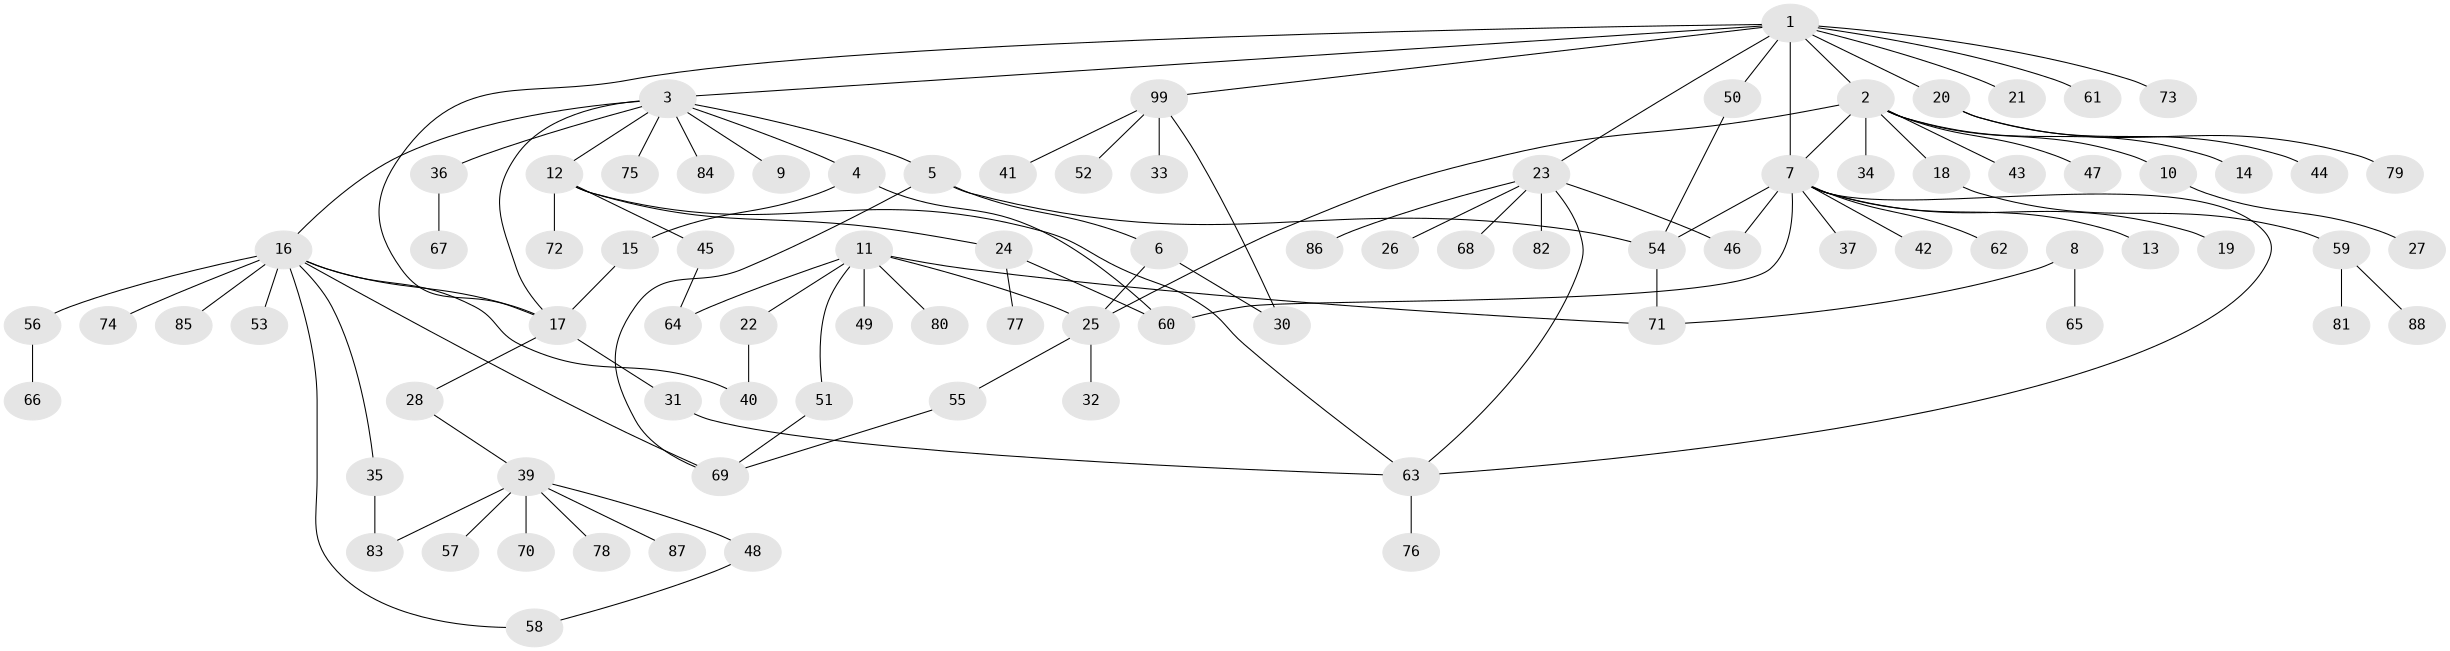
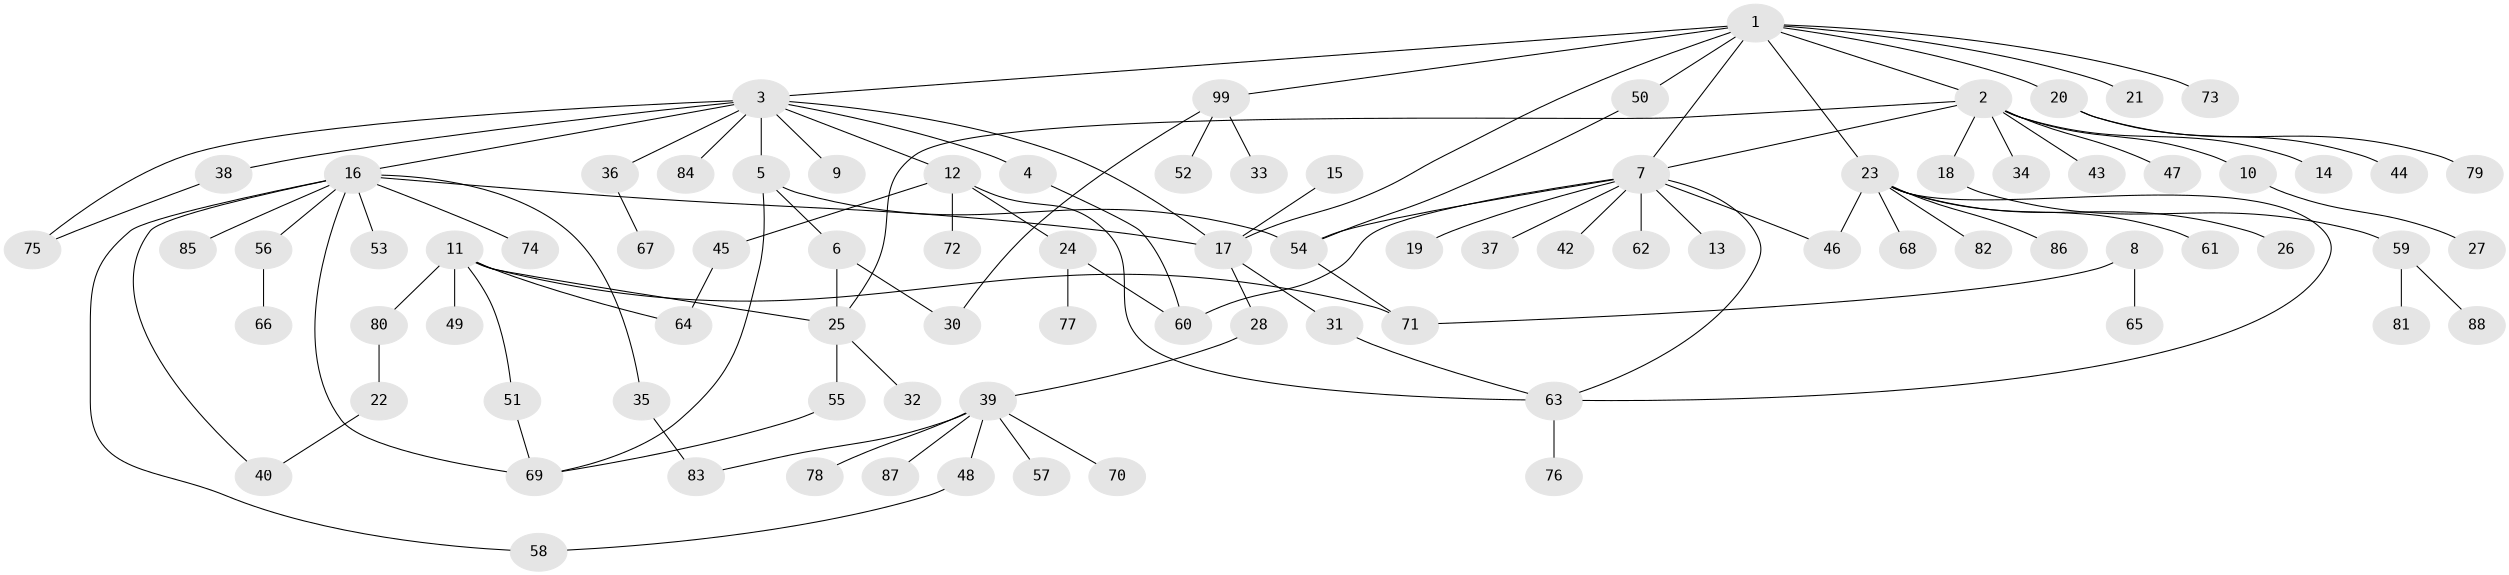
(1946, 51) -> (2040, 212)
none -> (224, 174)
(1008, 174) -> none
(767, 208) -> none
(806, 288) -> (379, 363)
